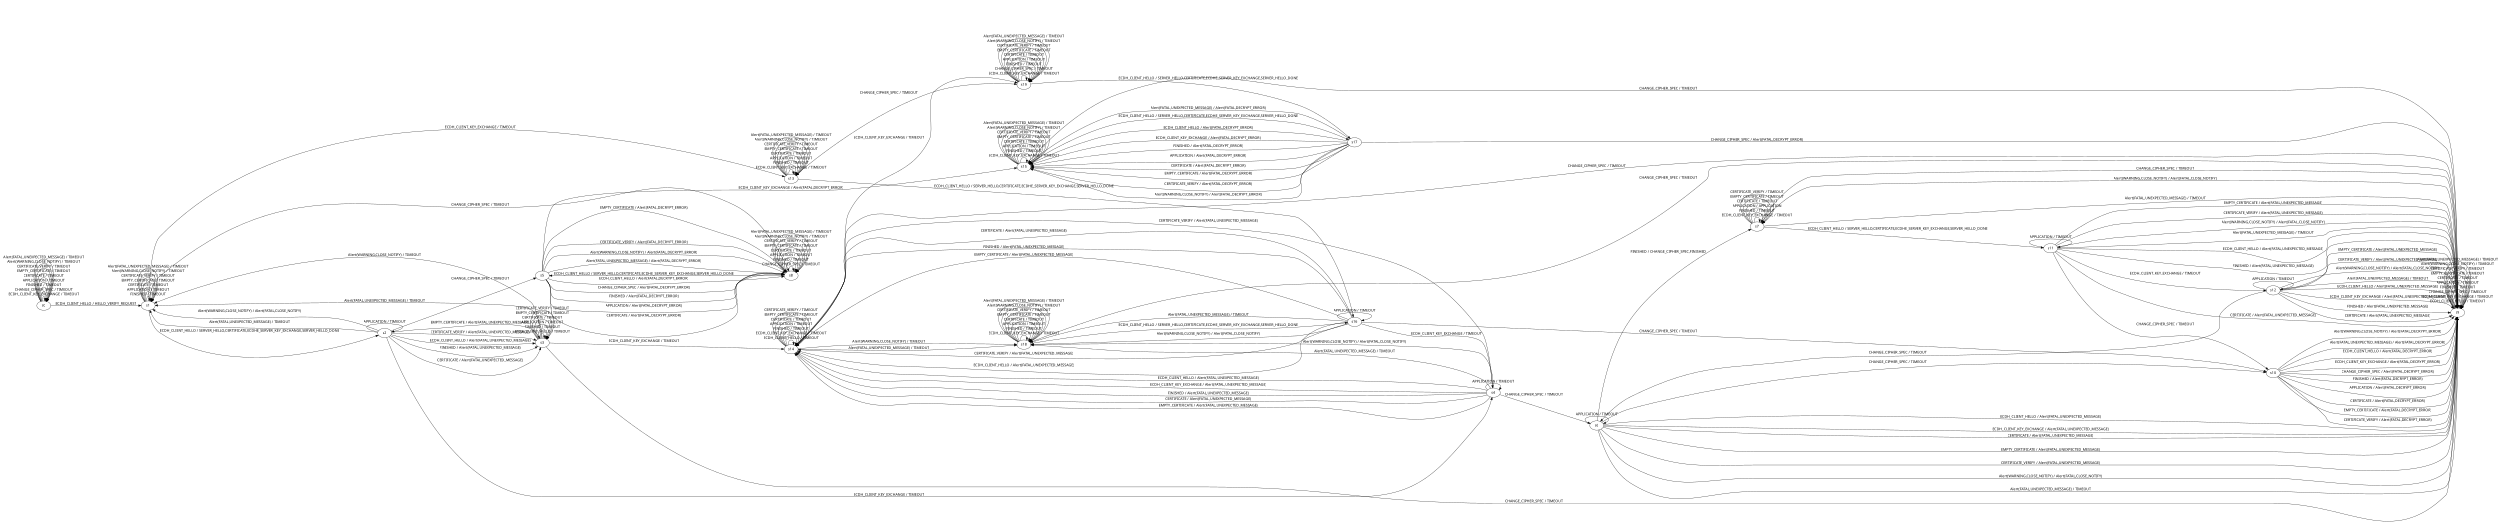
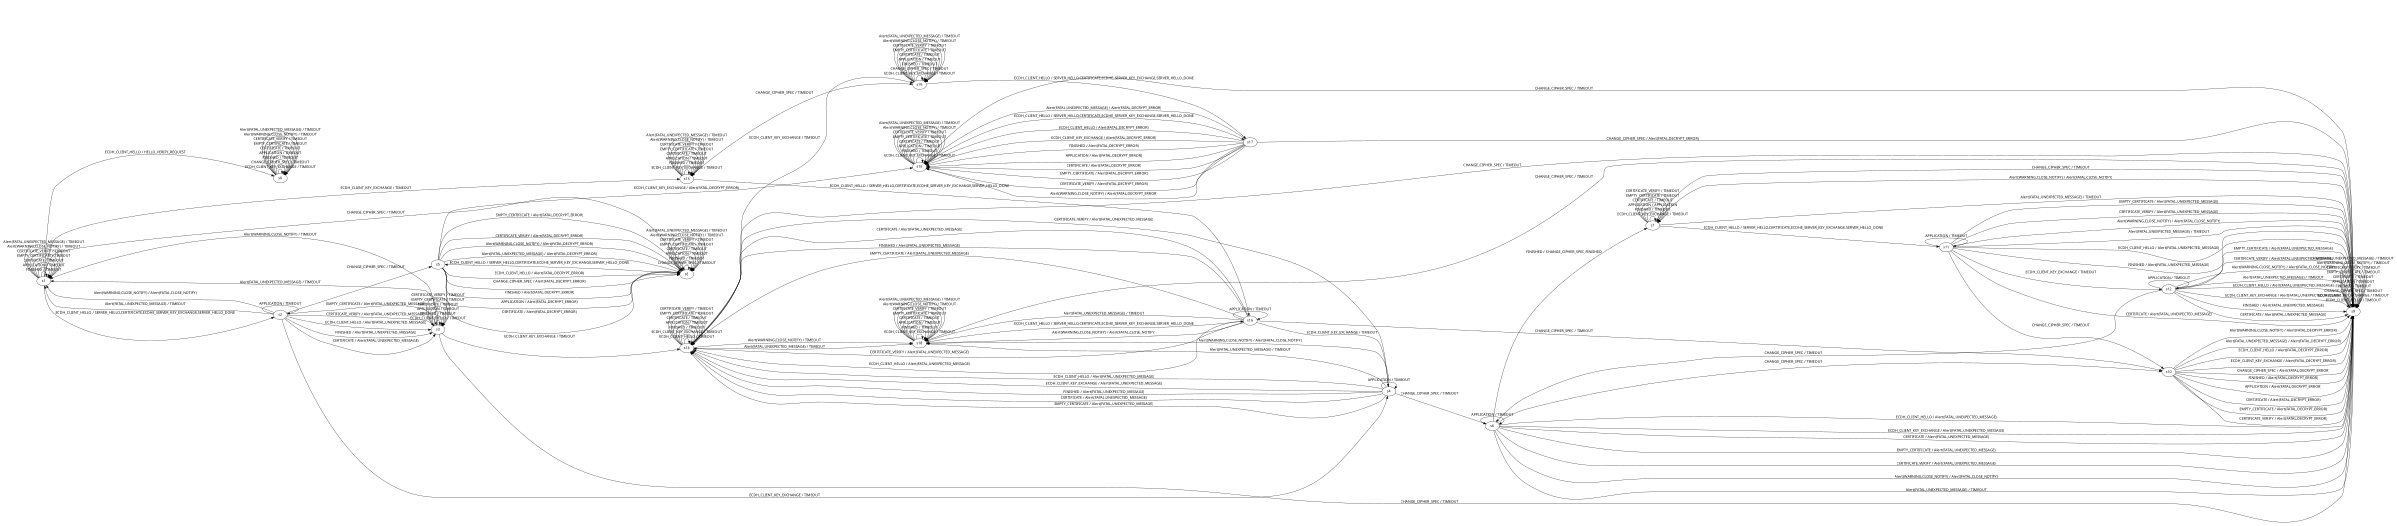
(95, 306) -> (116, 158)
